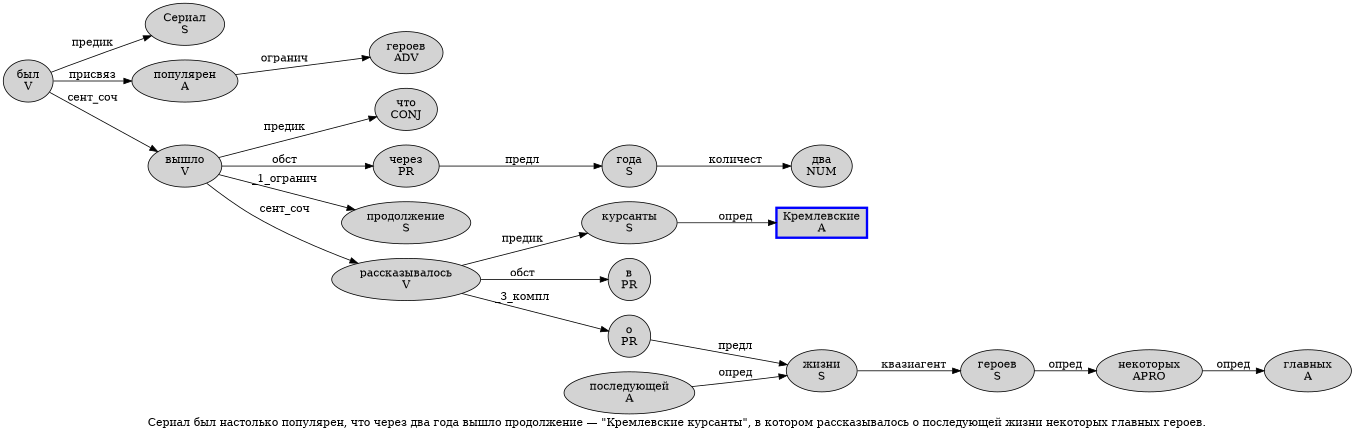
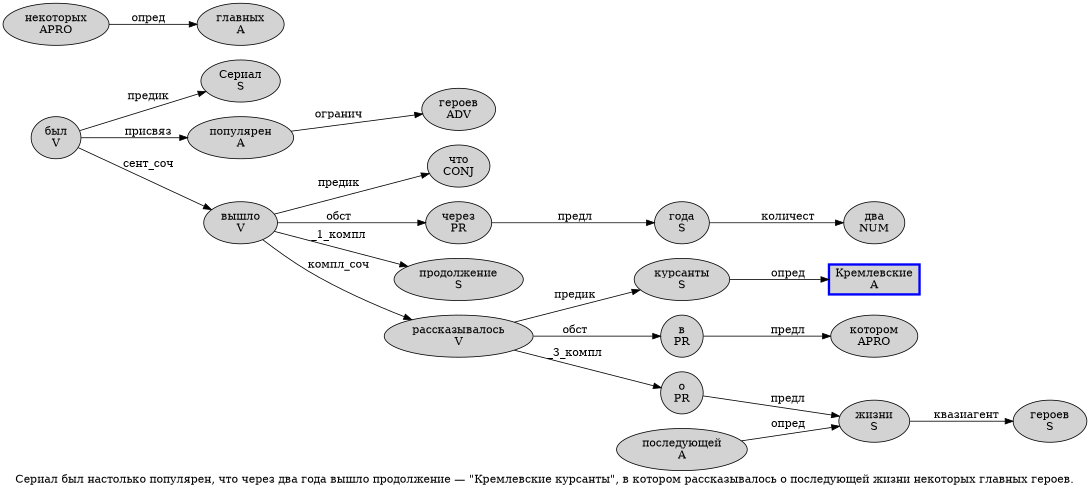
(285, 179) -> (339, 235)
(285, 209) -> (339, 265)
none -> (874, 336)
(1061, 371) -> none
